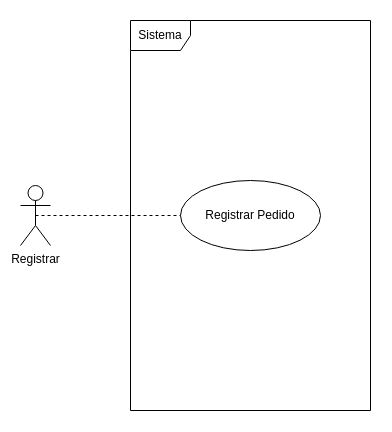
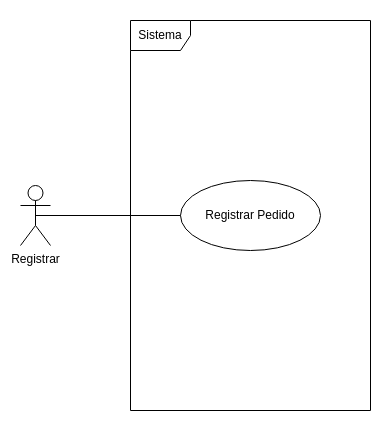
(109, 216) -> (109, 216)
